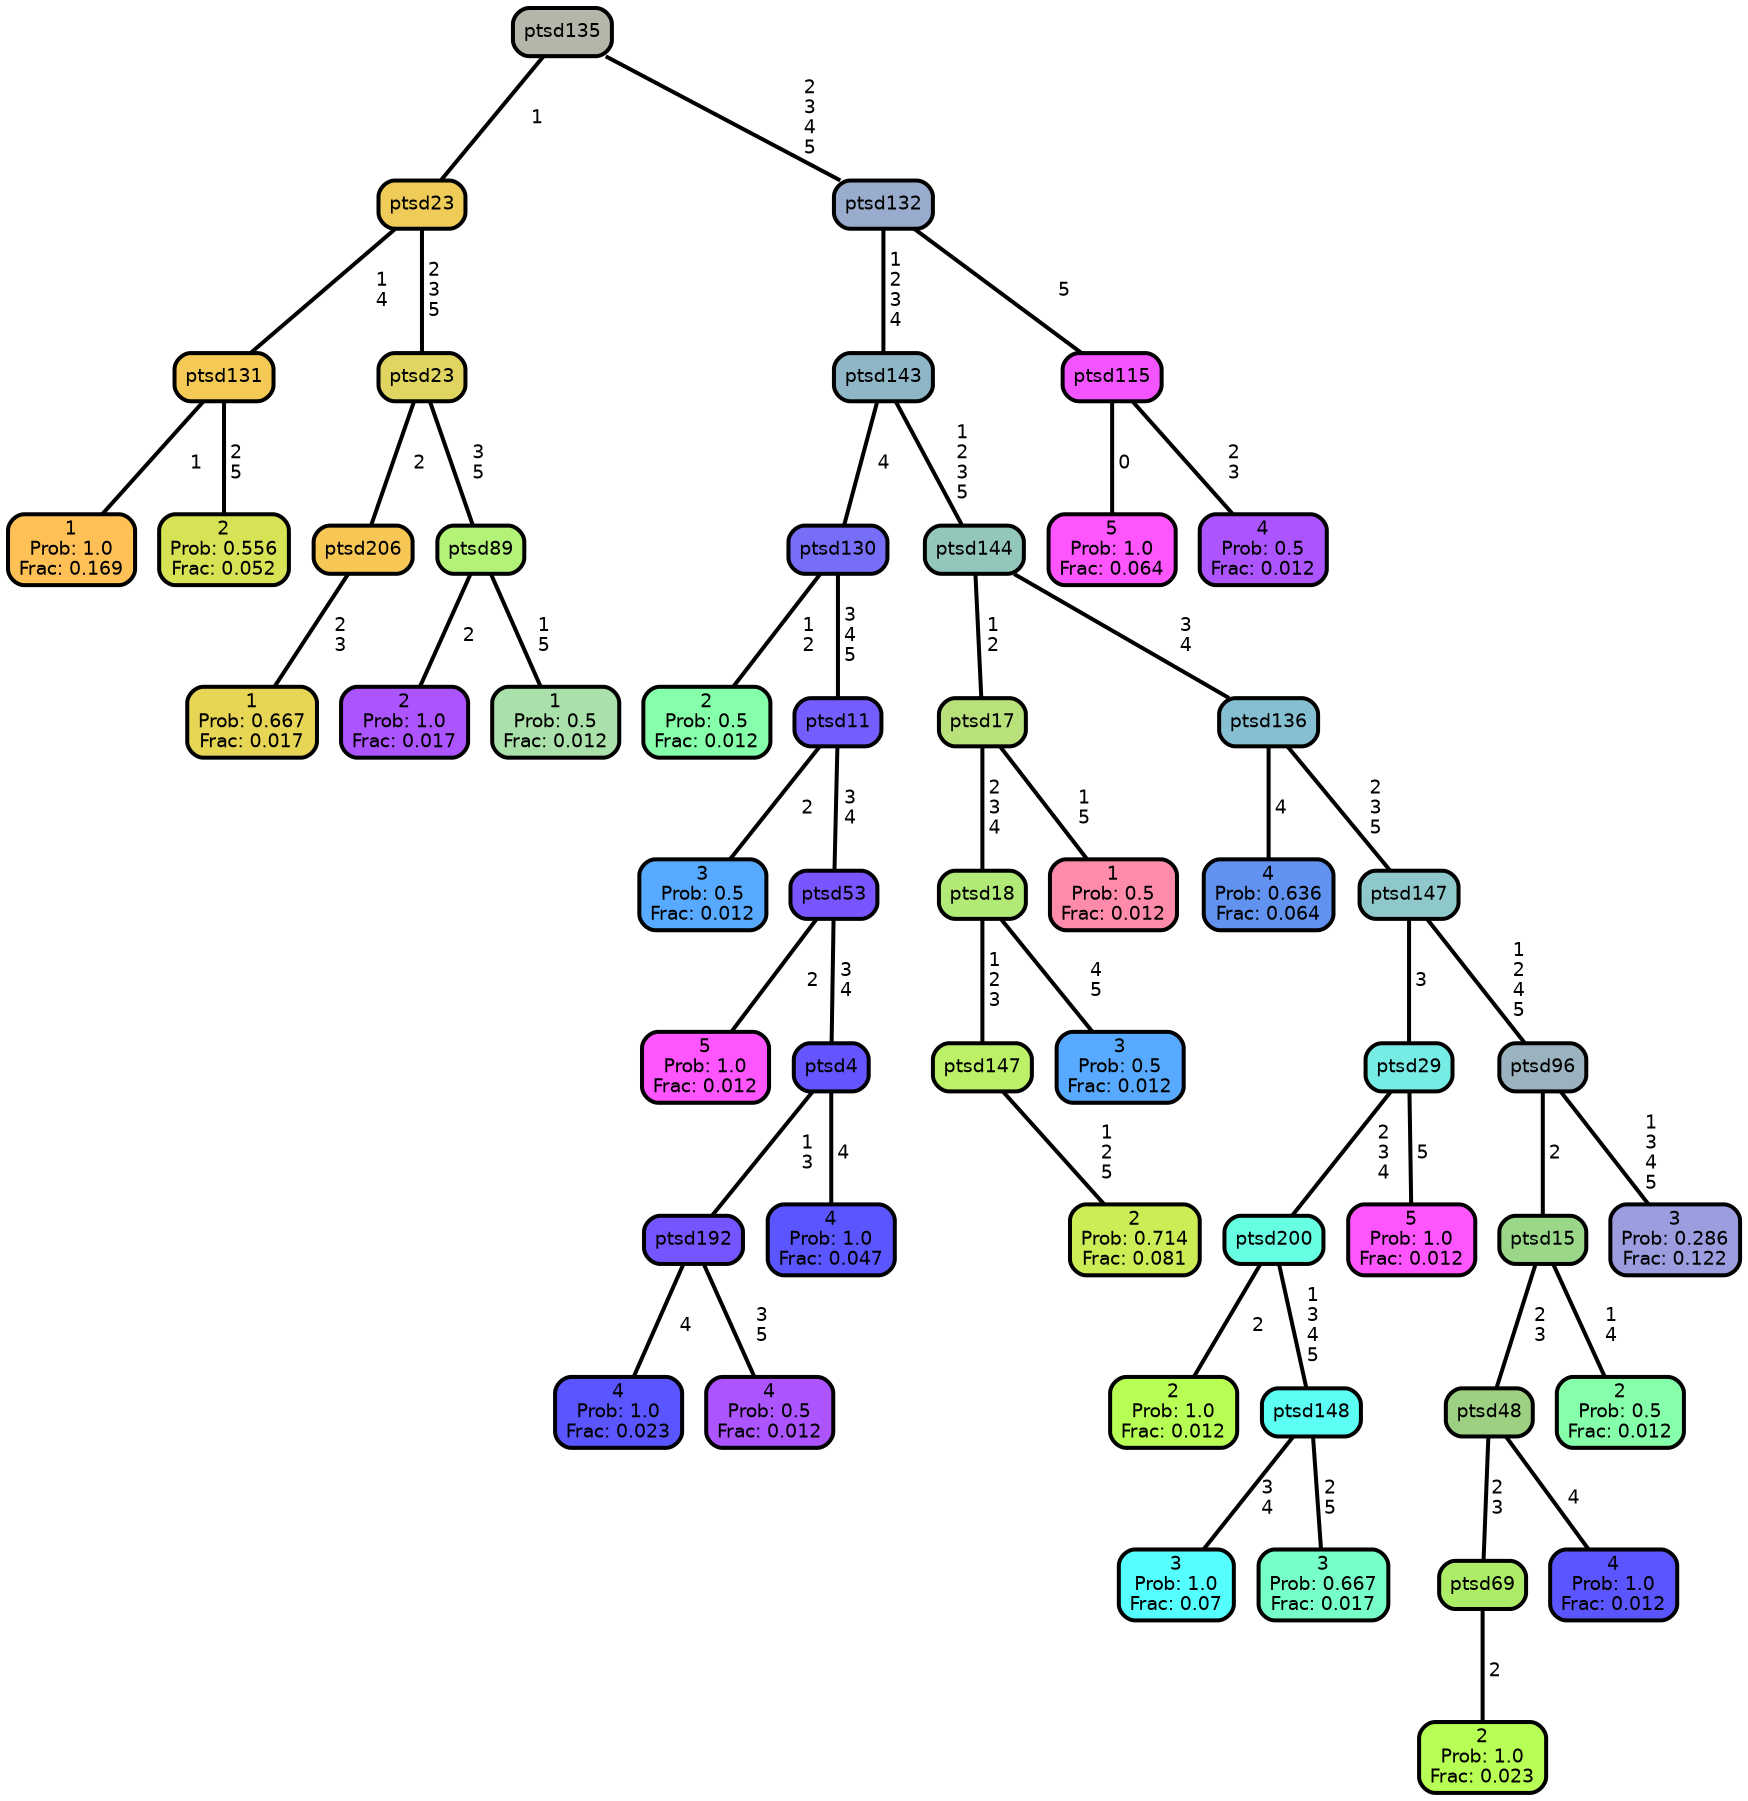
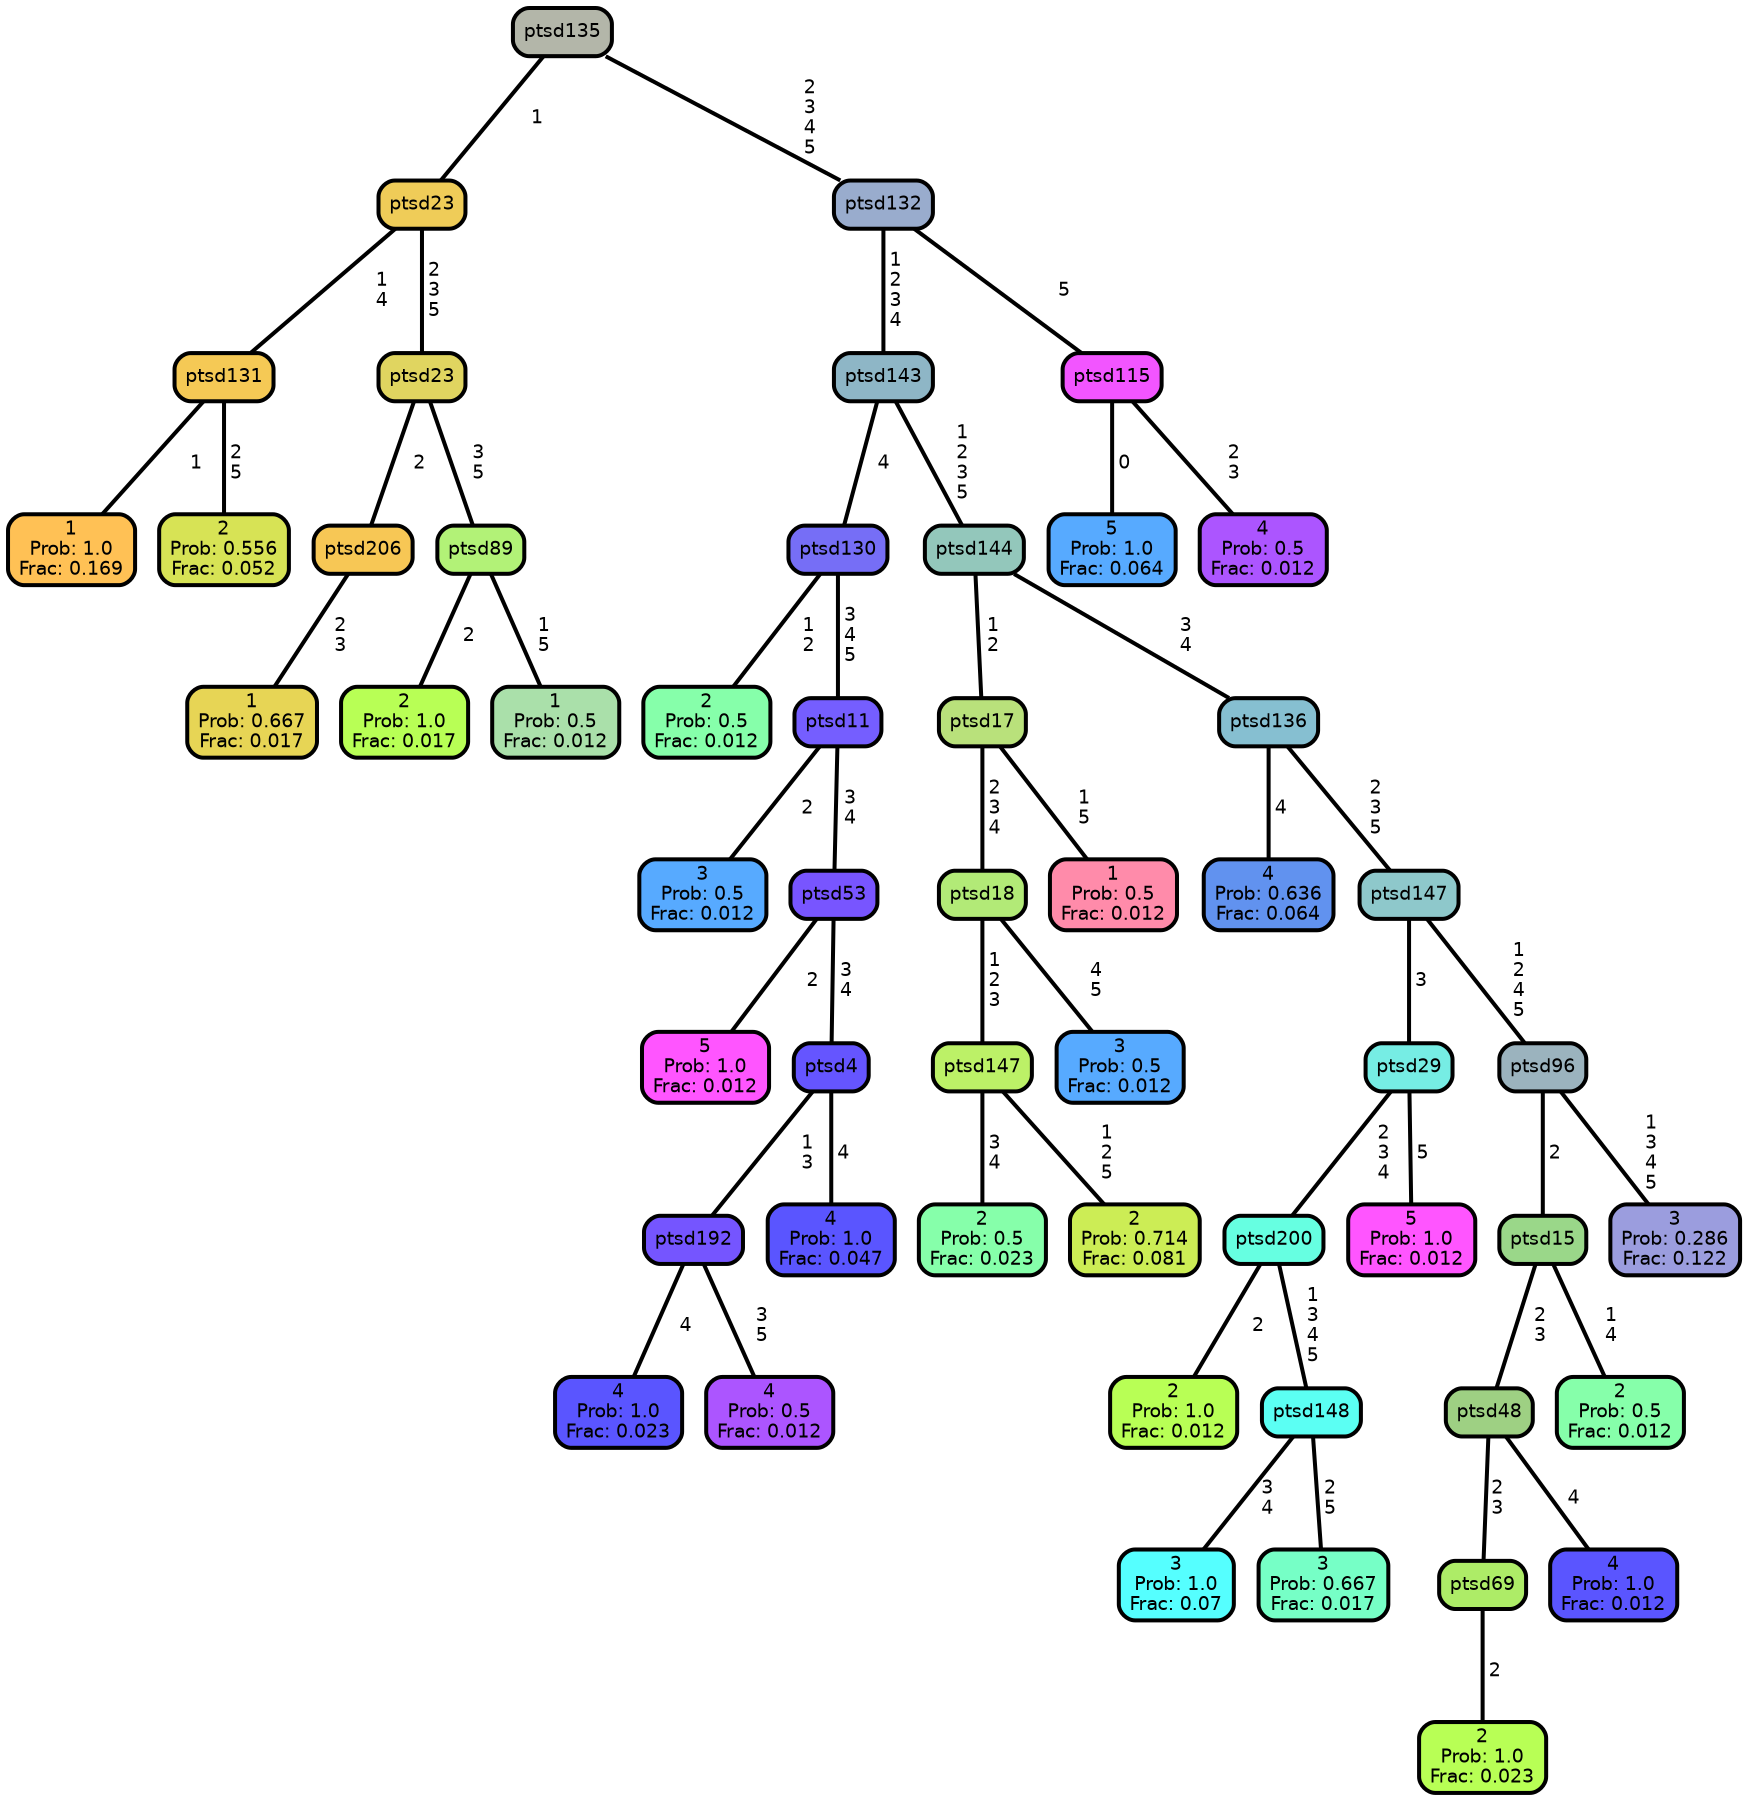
(1112, 550) -> (1112, 550)
(405, 722) -> (405, 722)
none -> (982, 1240)
